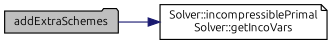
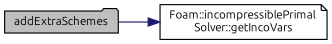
(244, 22) -> (244, 22)
